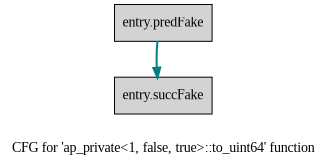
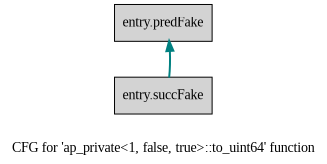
(157, 54) -> (170, 64)
